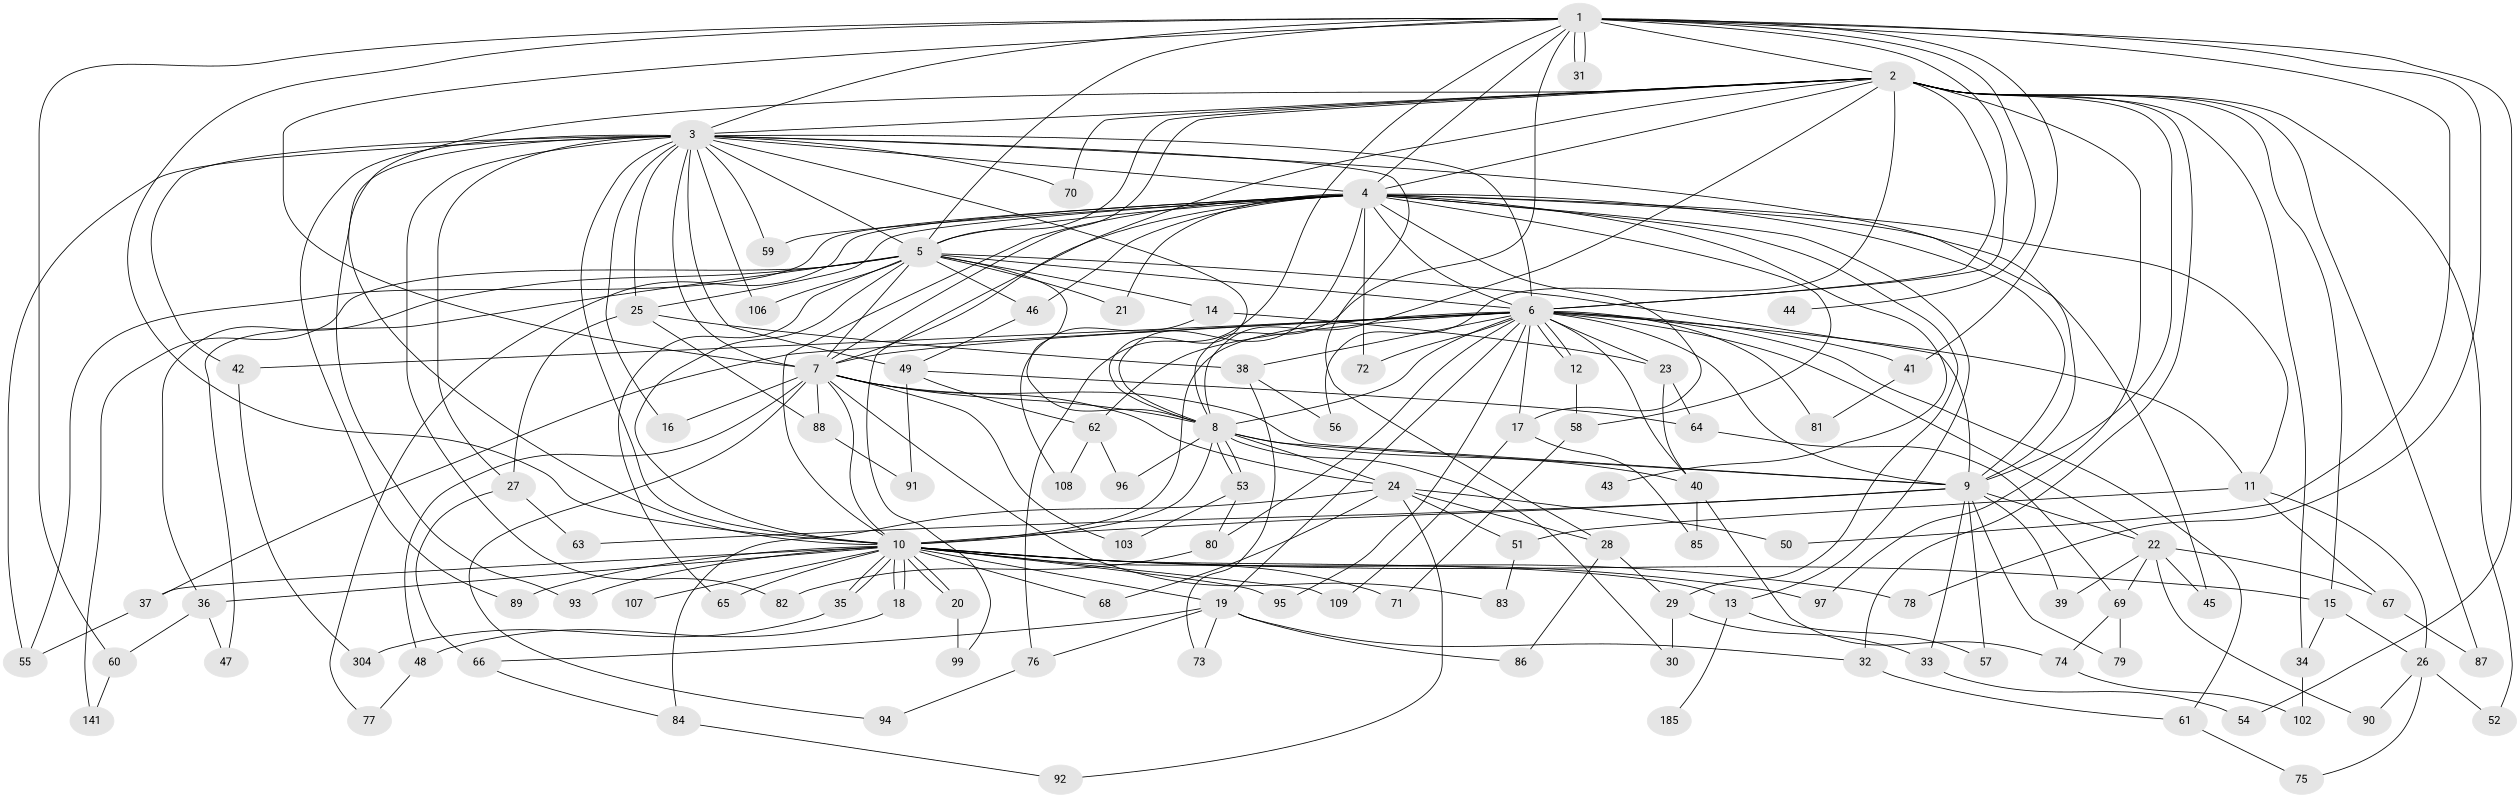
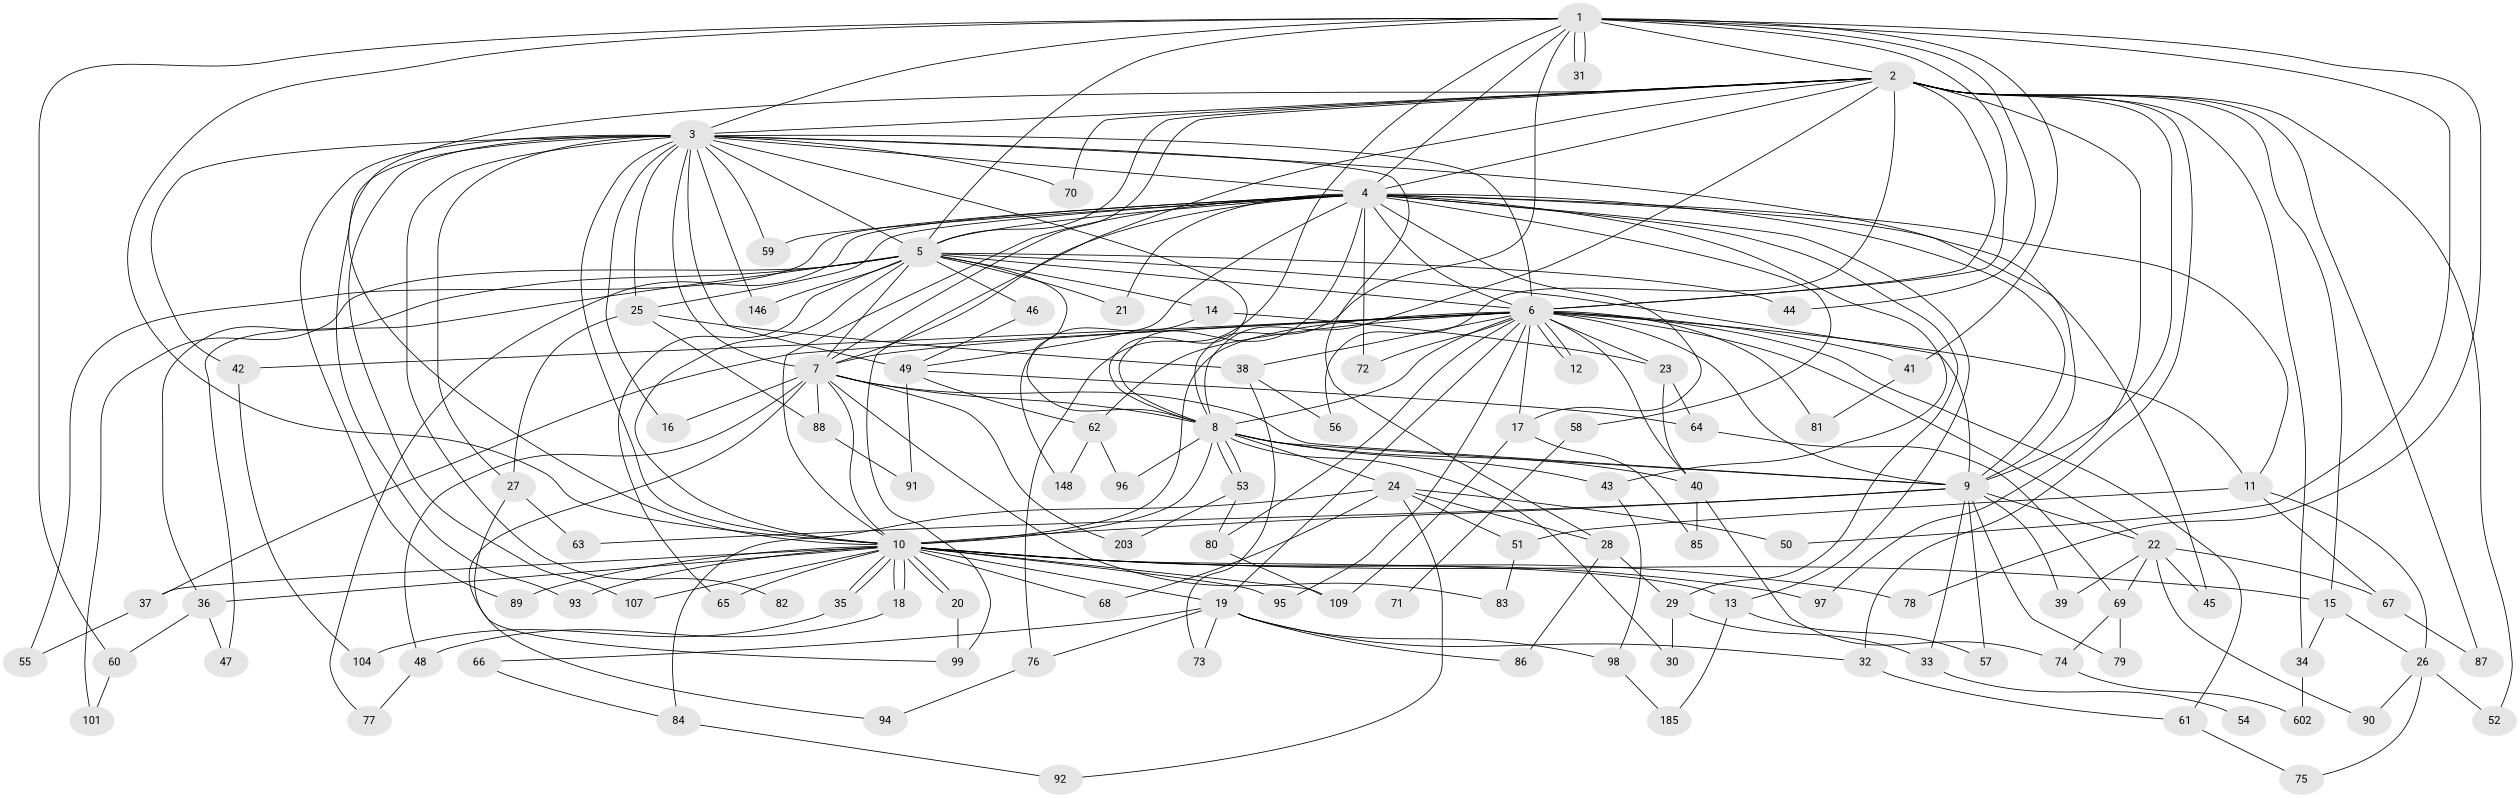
(2428, 69) -> none
(608, 74) -> none
(176, 173) -> (350, 307)
(1186, 221) -> (1154, 324)
none -> (1358, 262)
(758, 311) -> (758, 311)
(1577, 399) -> none
(1136, 417) -> none
none -> (1473, 463)
(1064, 487) -> (1064, 487)
(1124, 545) -> (1124, 545)
(417, 561) -> (646, 649)
(1152, 565) -> none
(955, 569) -> (1276, 574)
(362, 663) -> (362, 663)
none -> (1614, 663)
(92, 721) -> (92, 721)
(2302, 721) -> (2302, 721)
